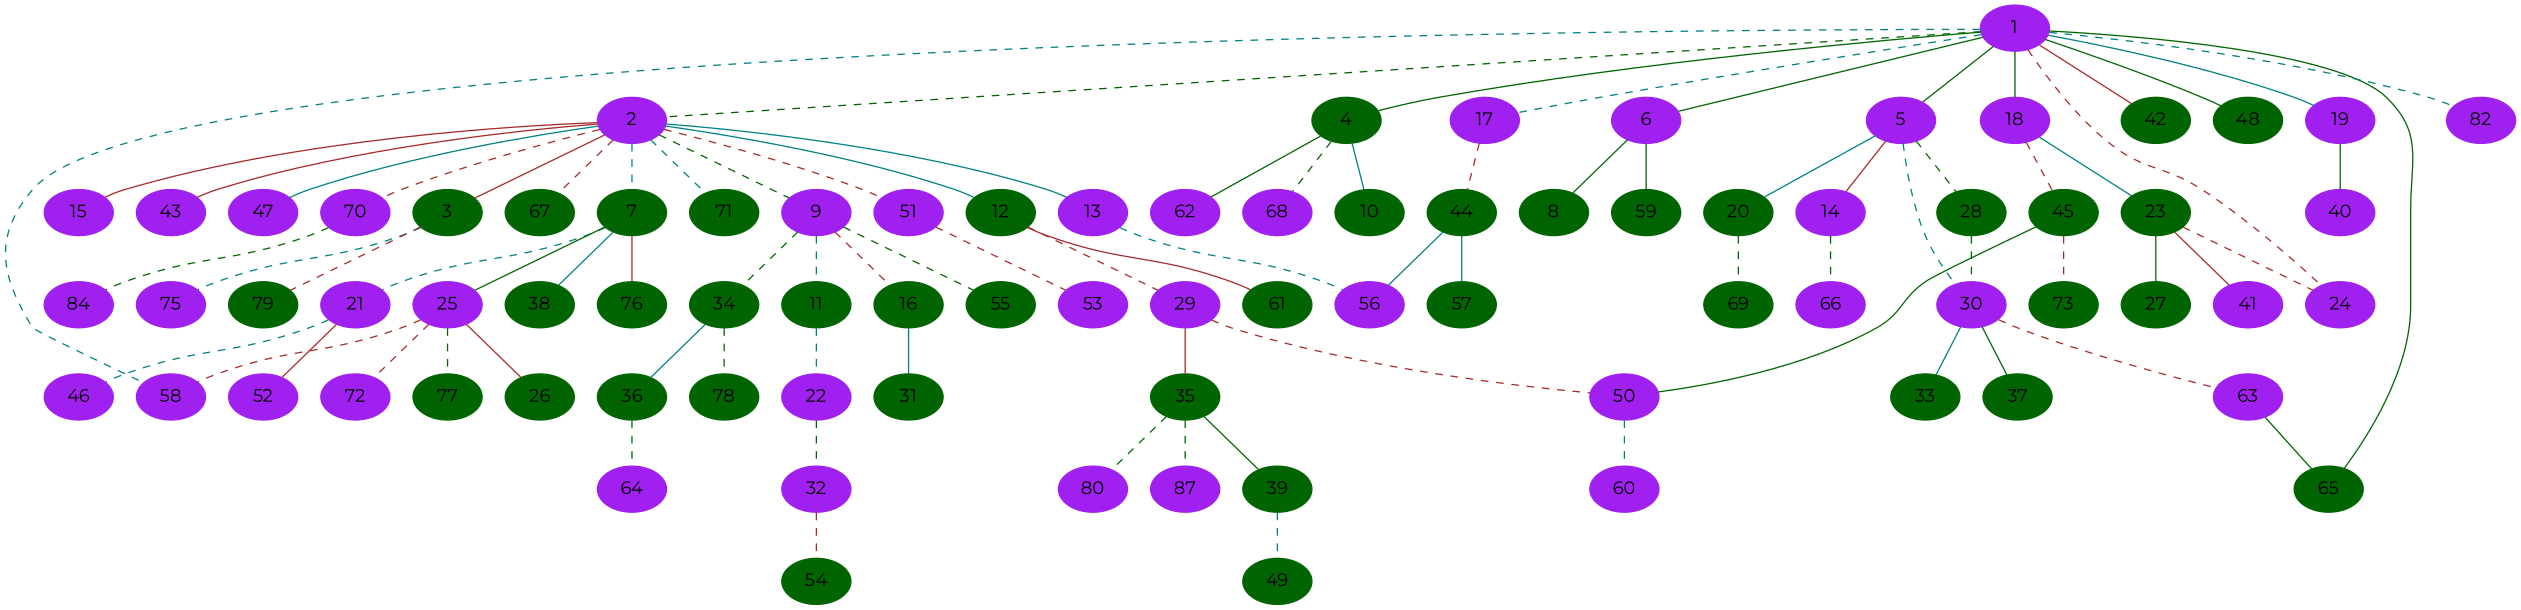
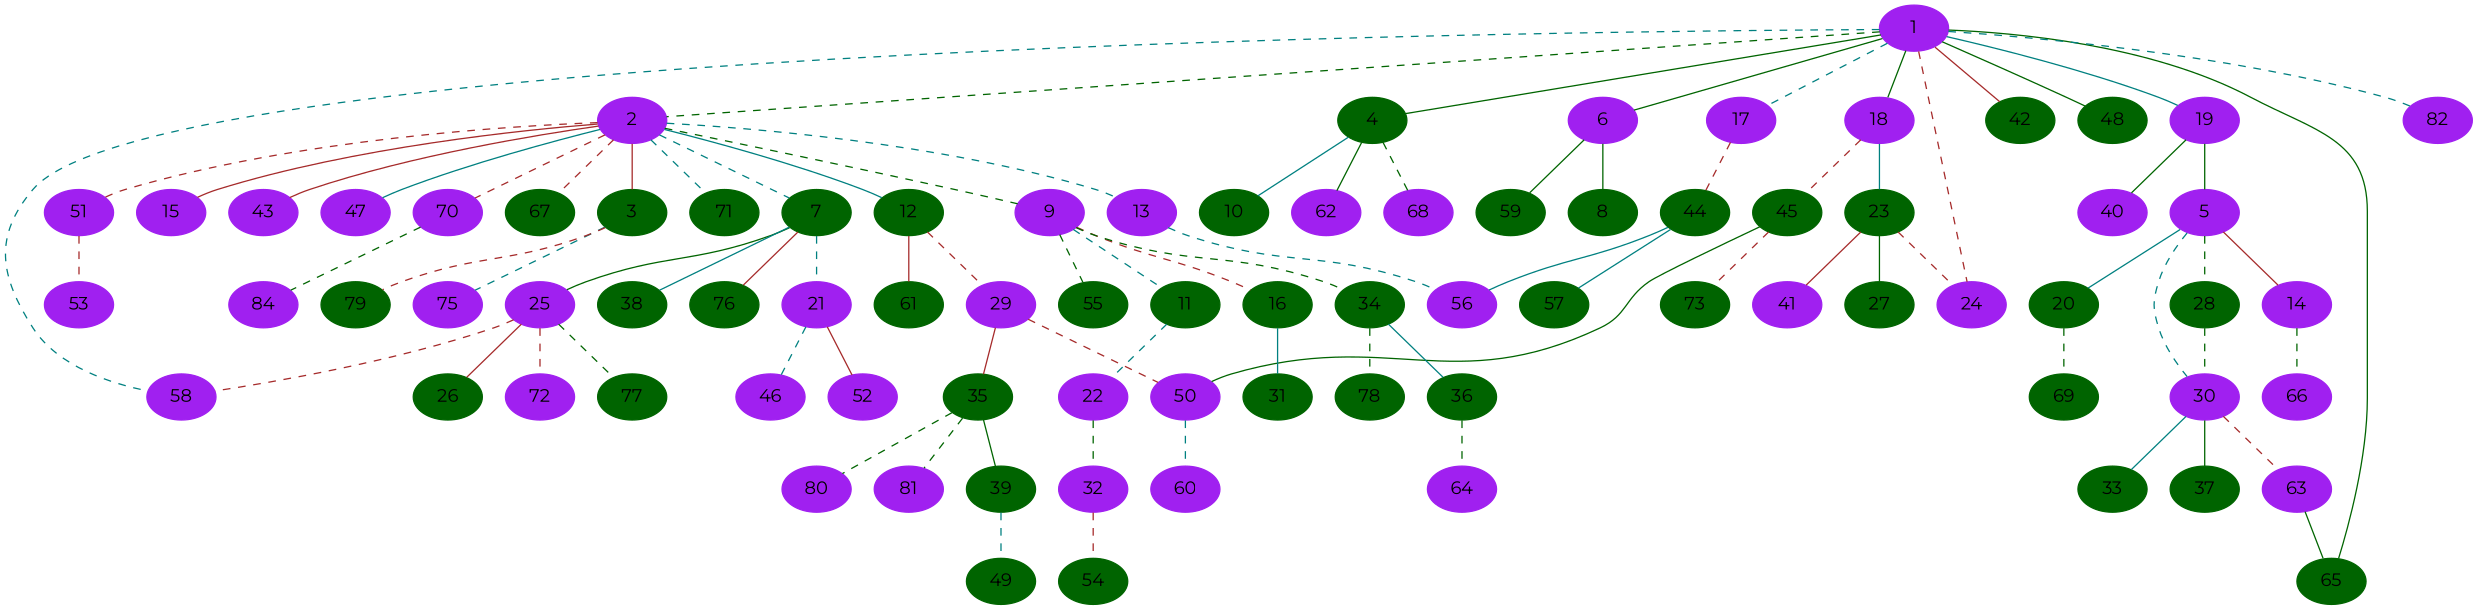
(1958, 74) -> (2205, 167)
(869, 149) -> (894, 146)
(1185, 489) -> (909, 489)
